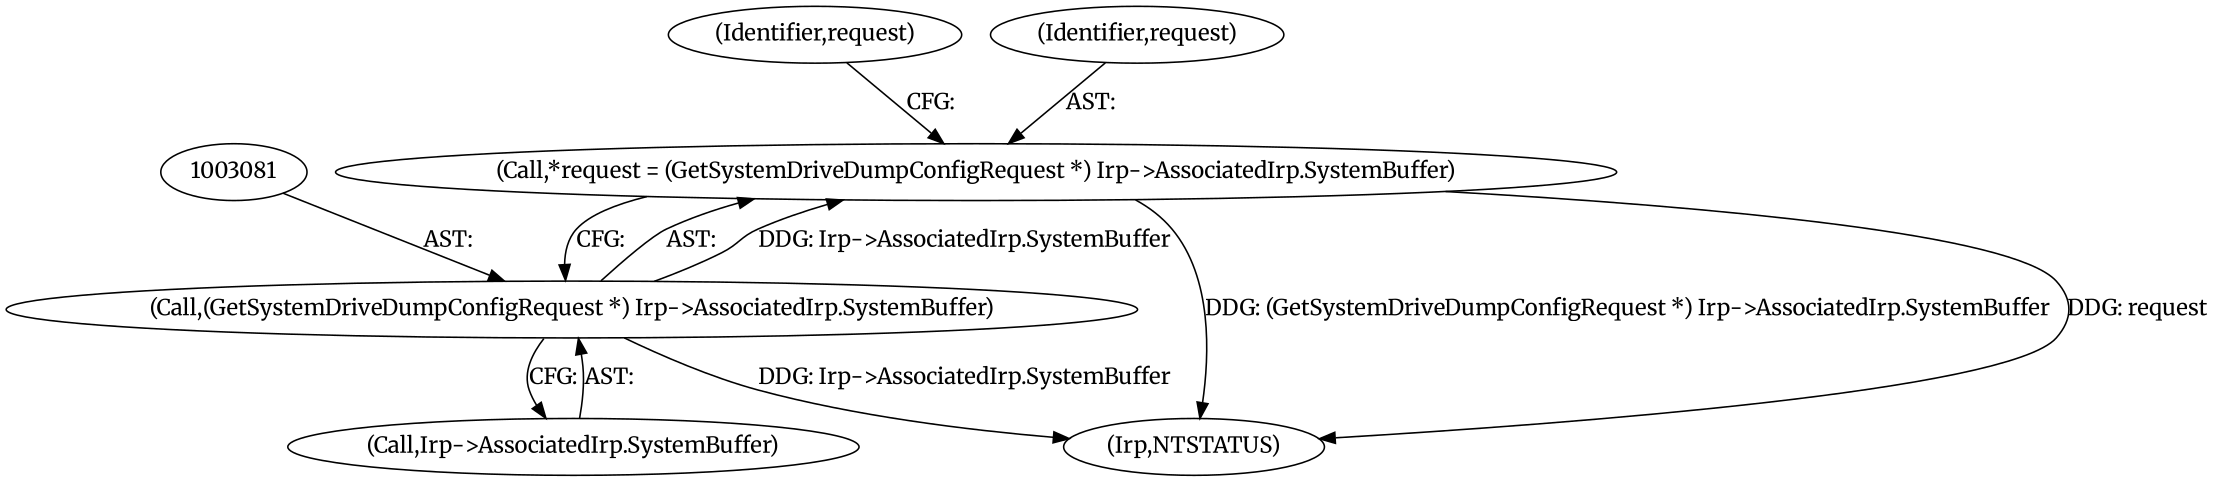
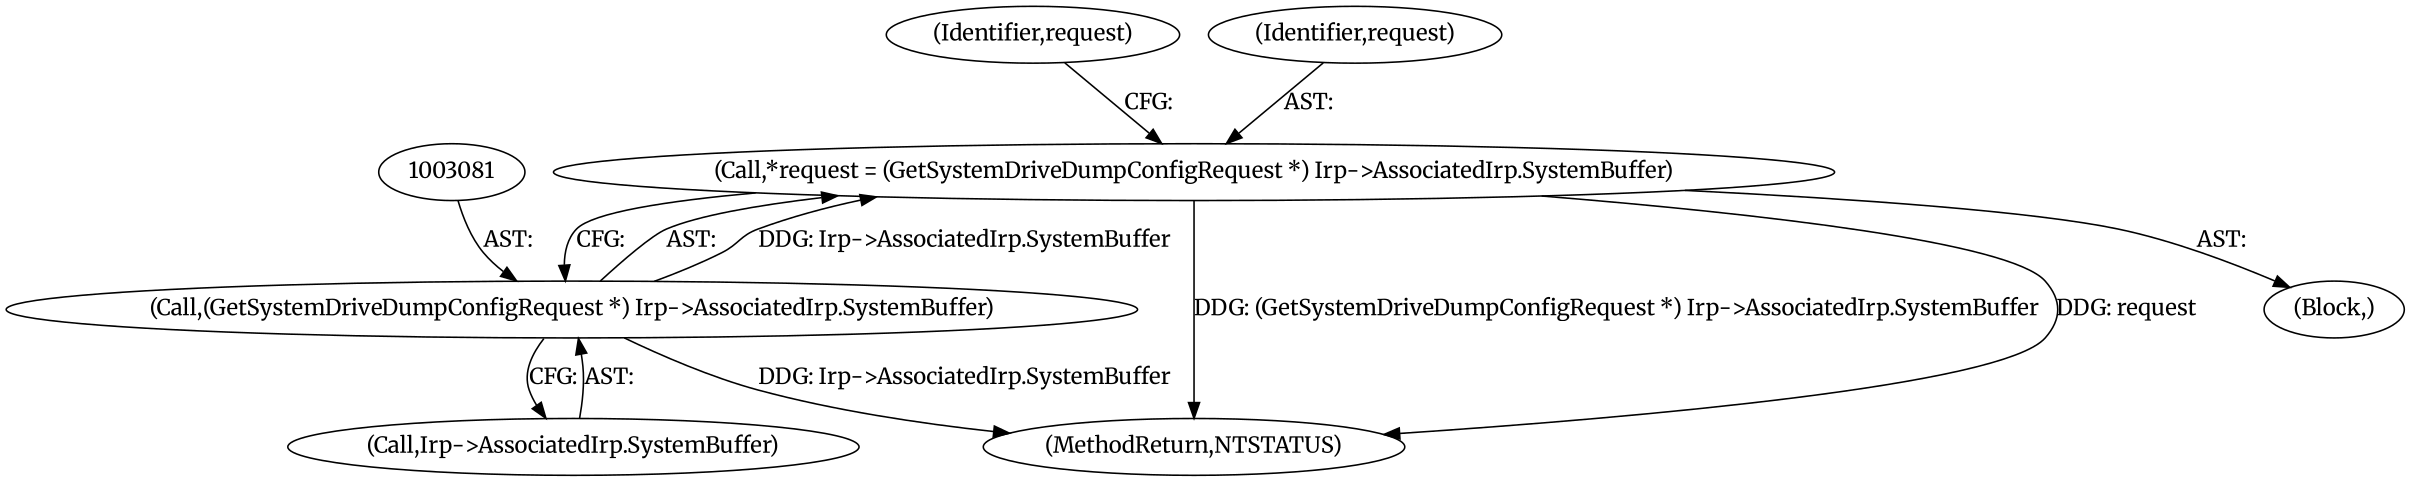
none -> (2334, 310)
(1194, 447) -> (1194, 447)
